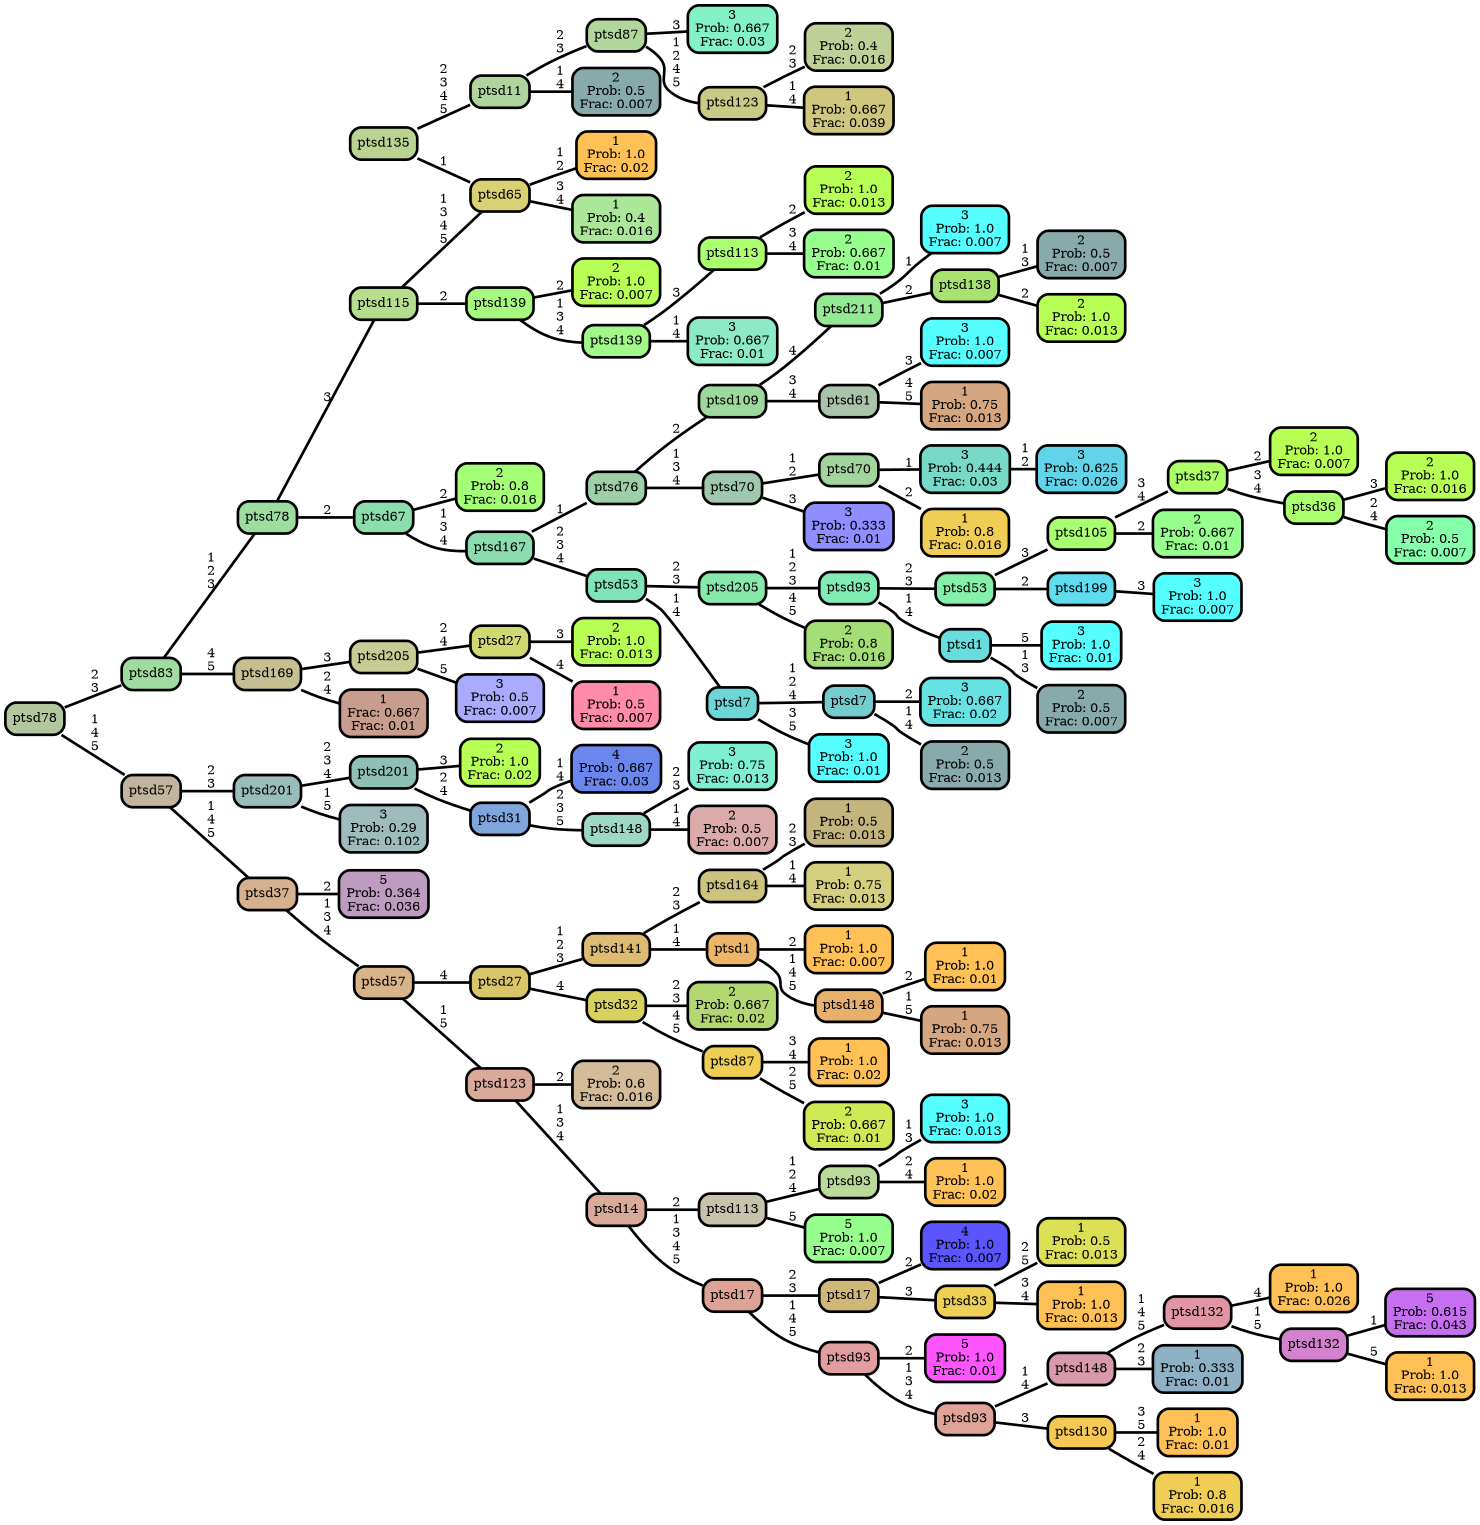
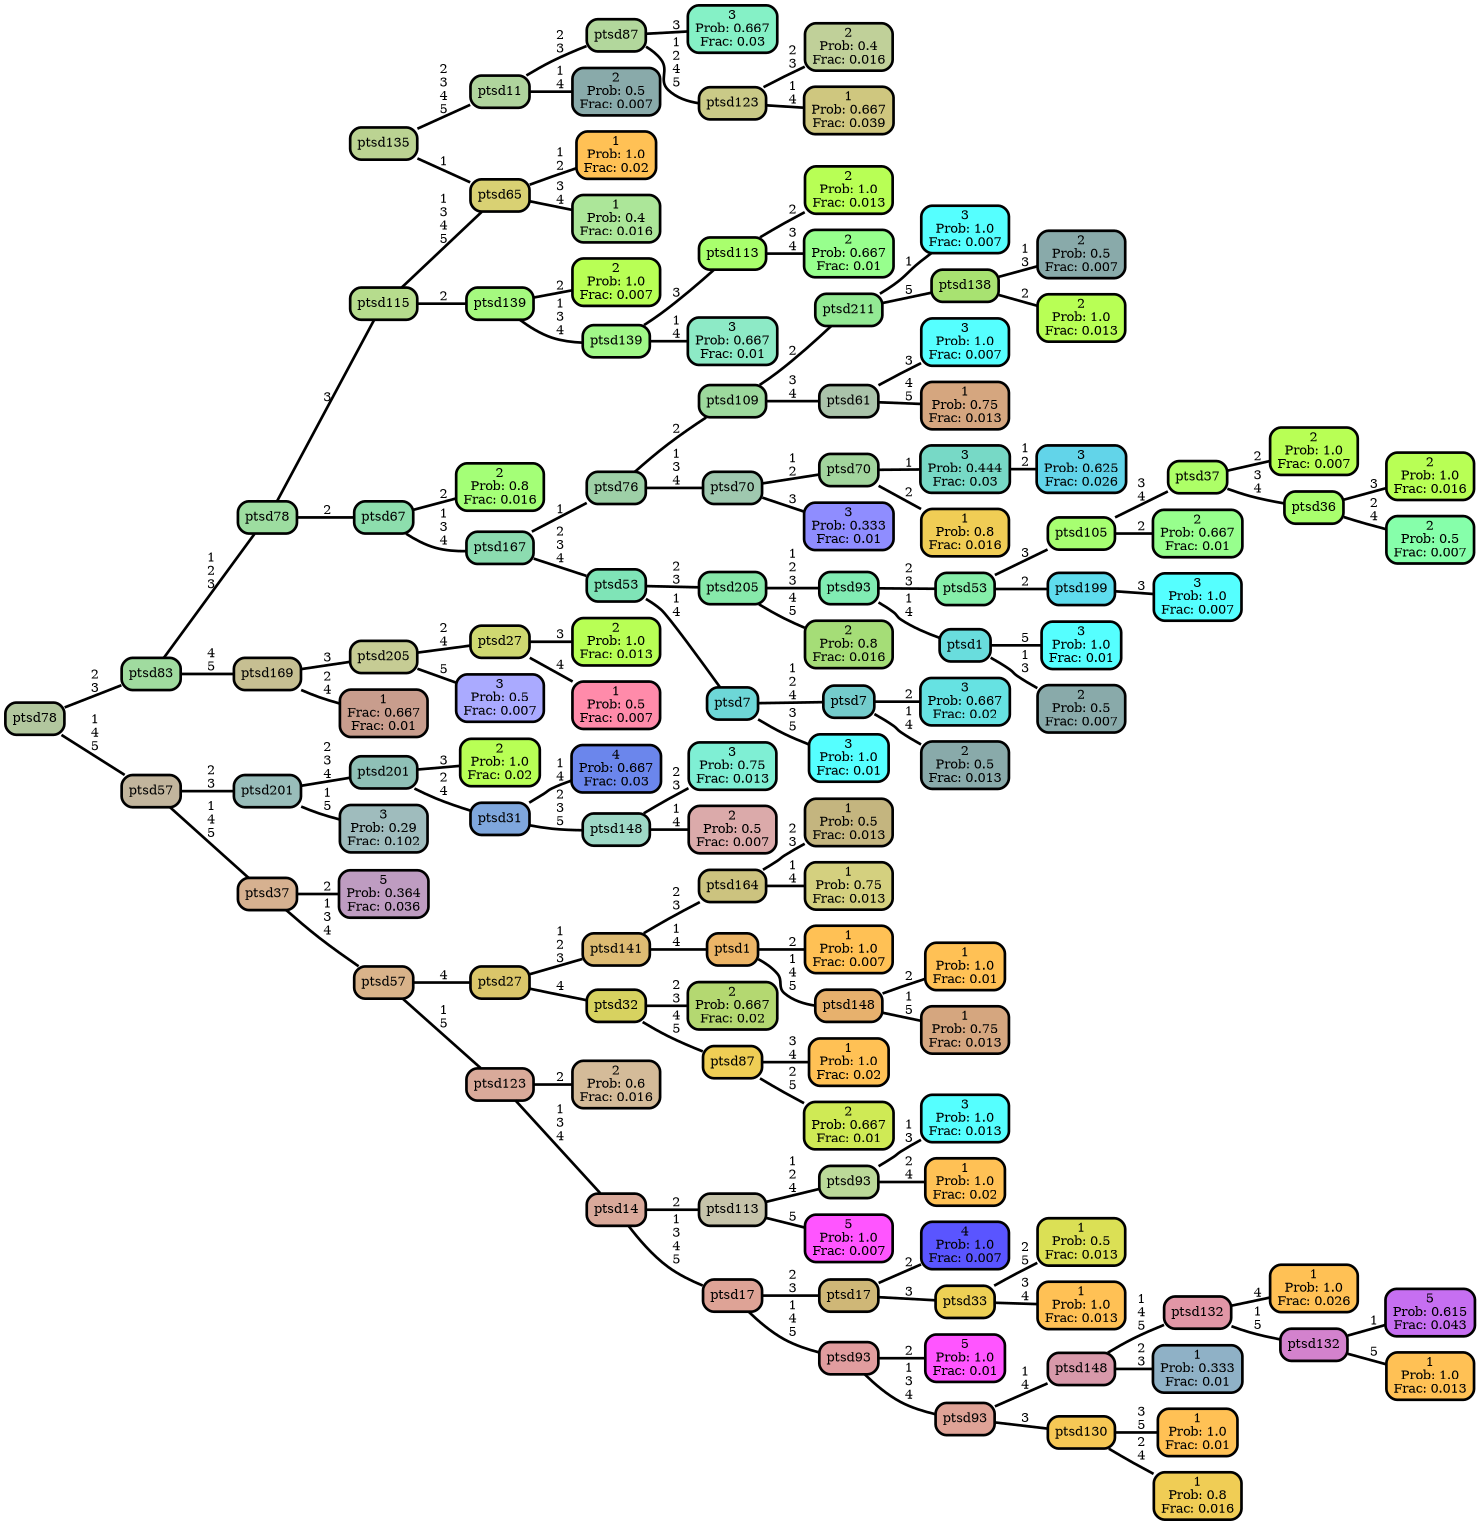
(907, 291) -> (907, 291)
(791, 352) -> (791, 352)
(849, 1238) -> (849, 1238)
